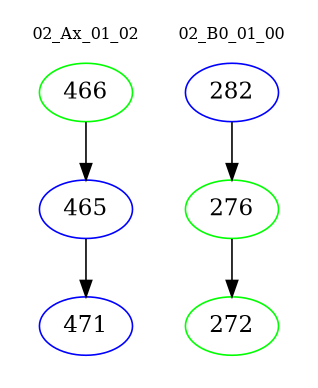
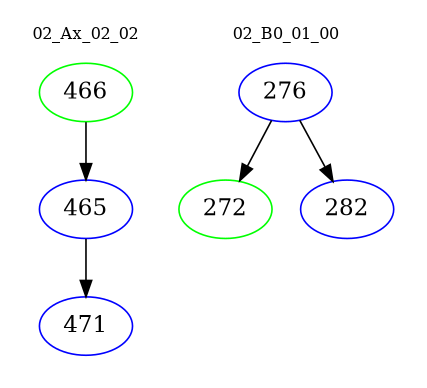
(86, 35) -> (86, 35)
(232, 143) -> (312, 144)
(232, 209) -> (286, 92)
